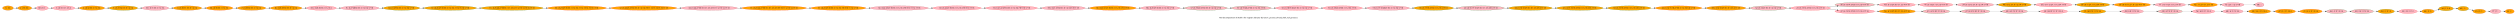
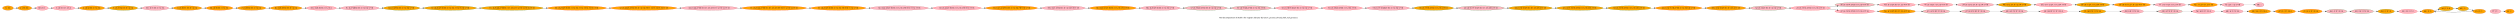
(1012, 8) -> (1012, 8)
(2487, 11) -> (2454, 12)
